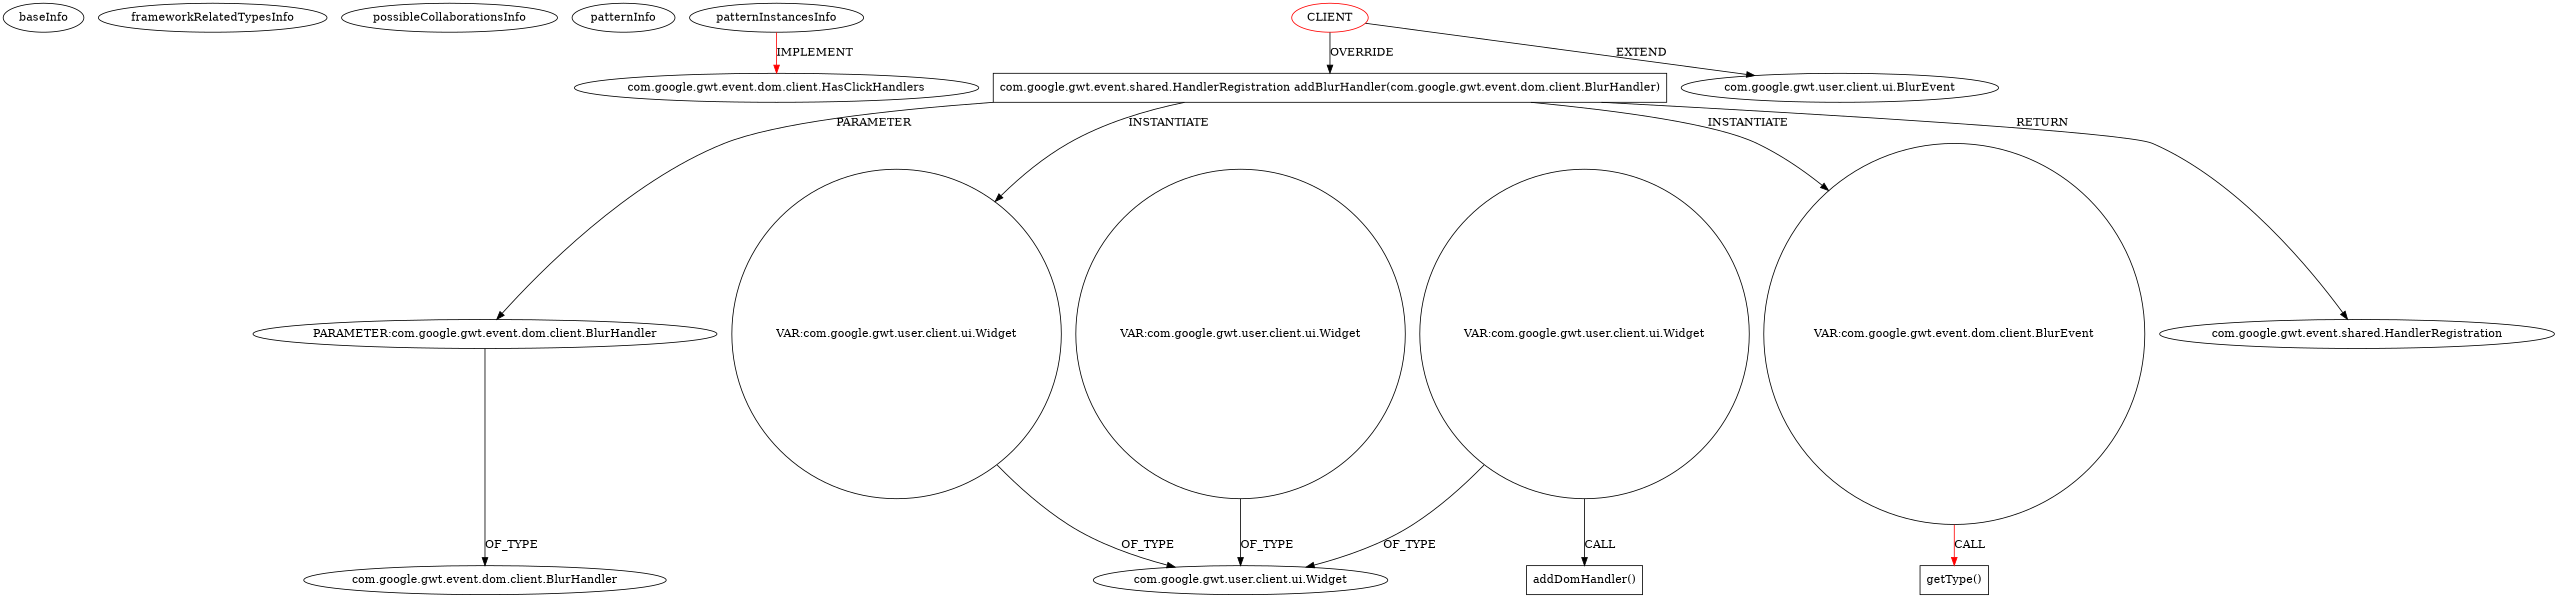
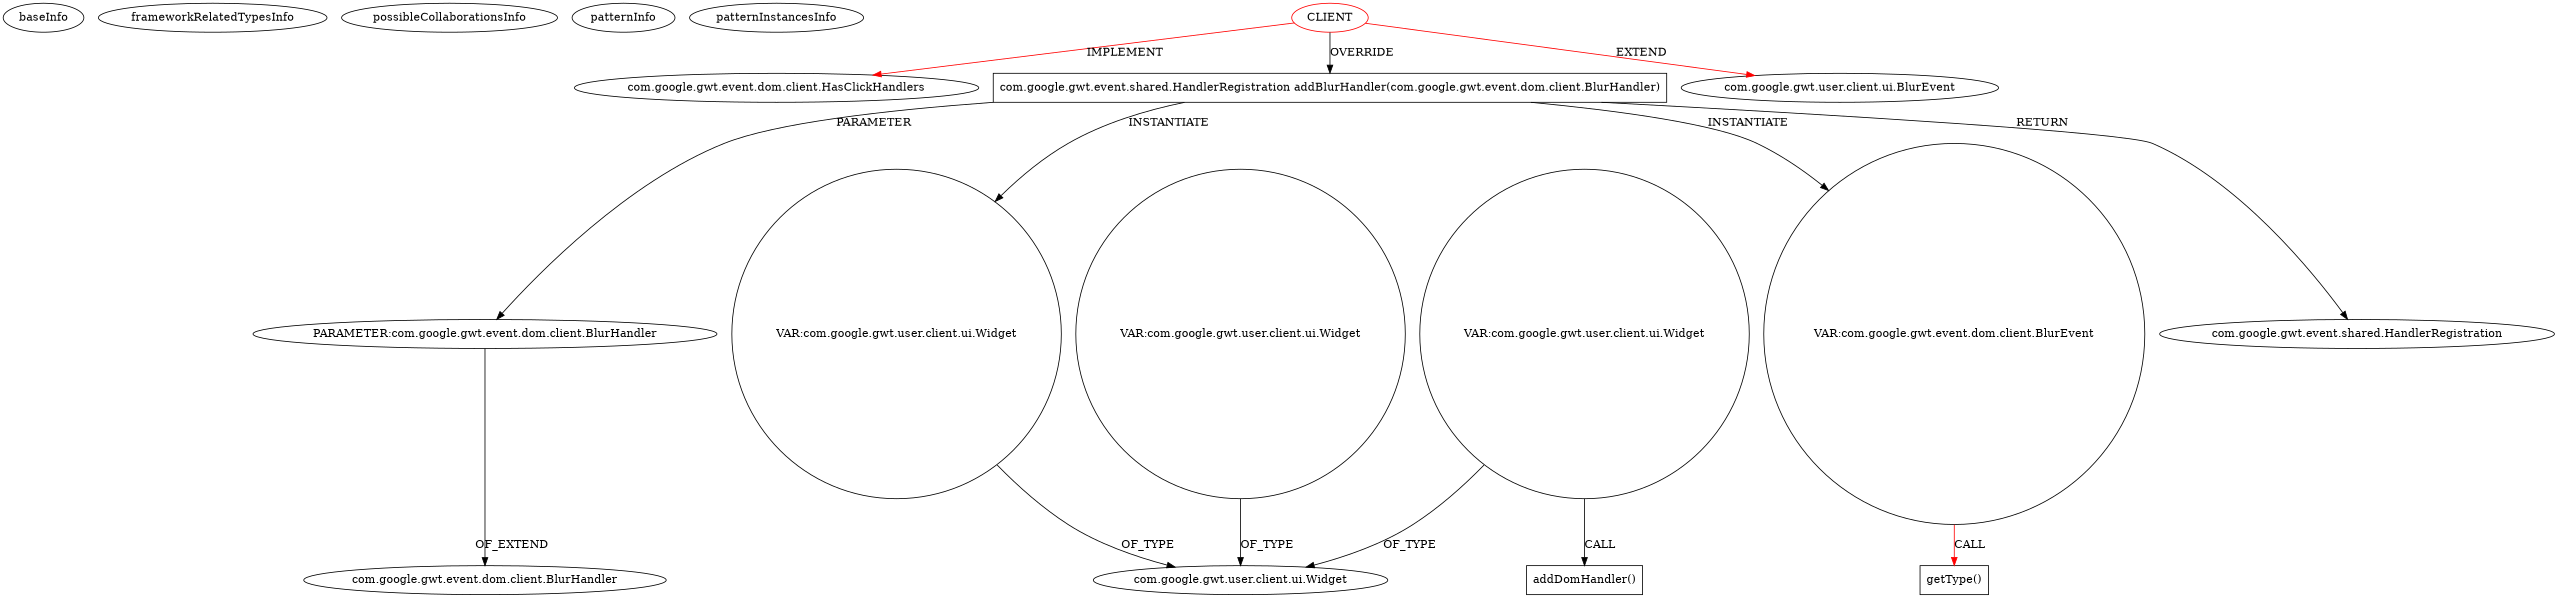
(777, 49) -> (1088, 48)
(1556, 49) -> (1556, 49)
(512, 545) -> (512, 545)
